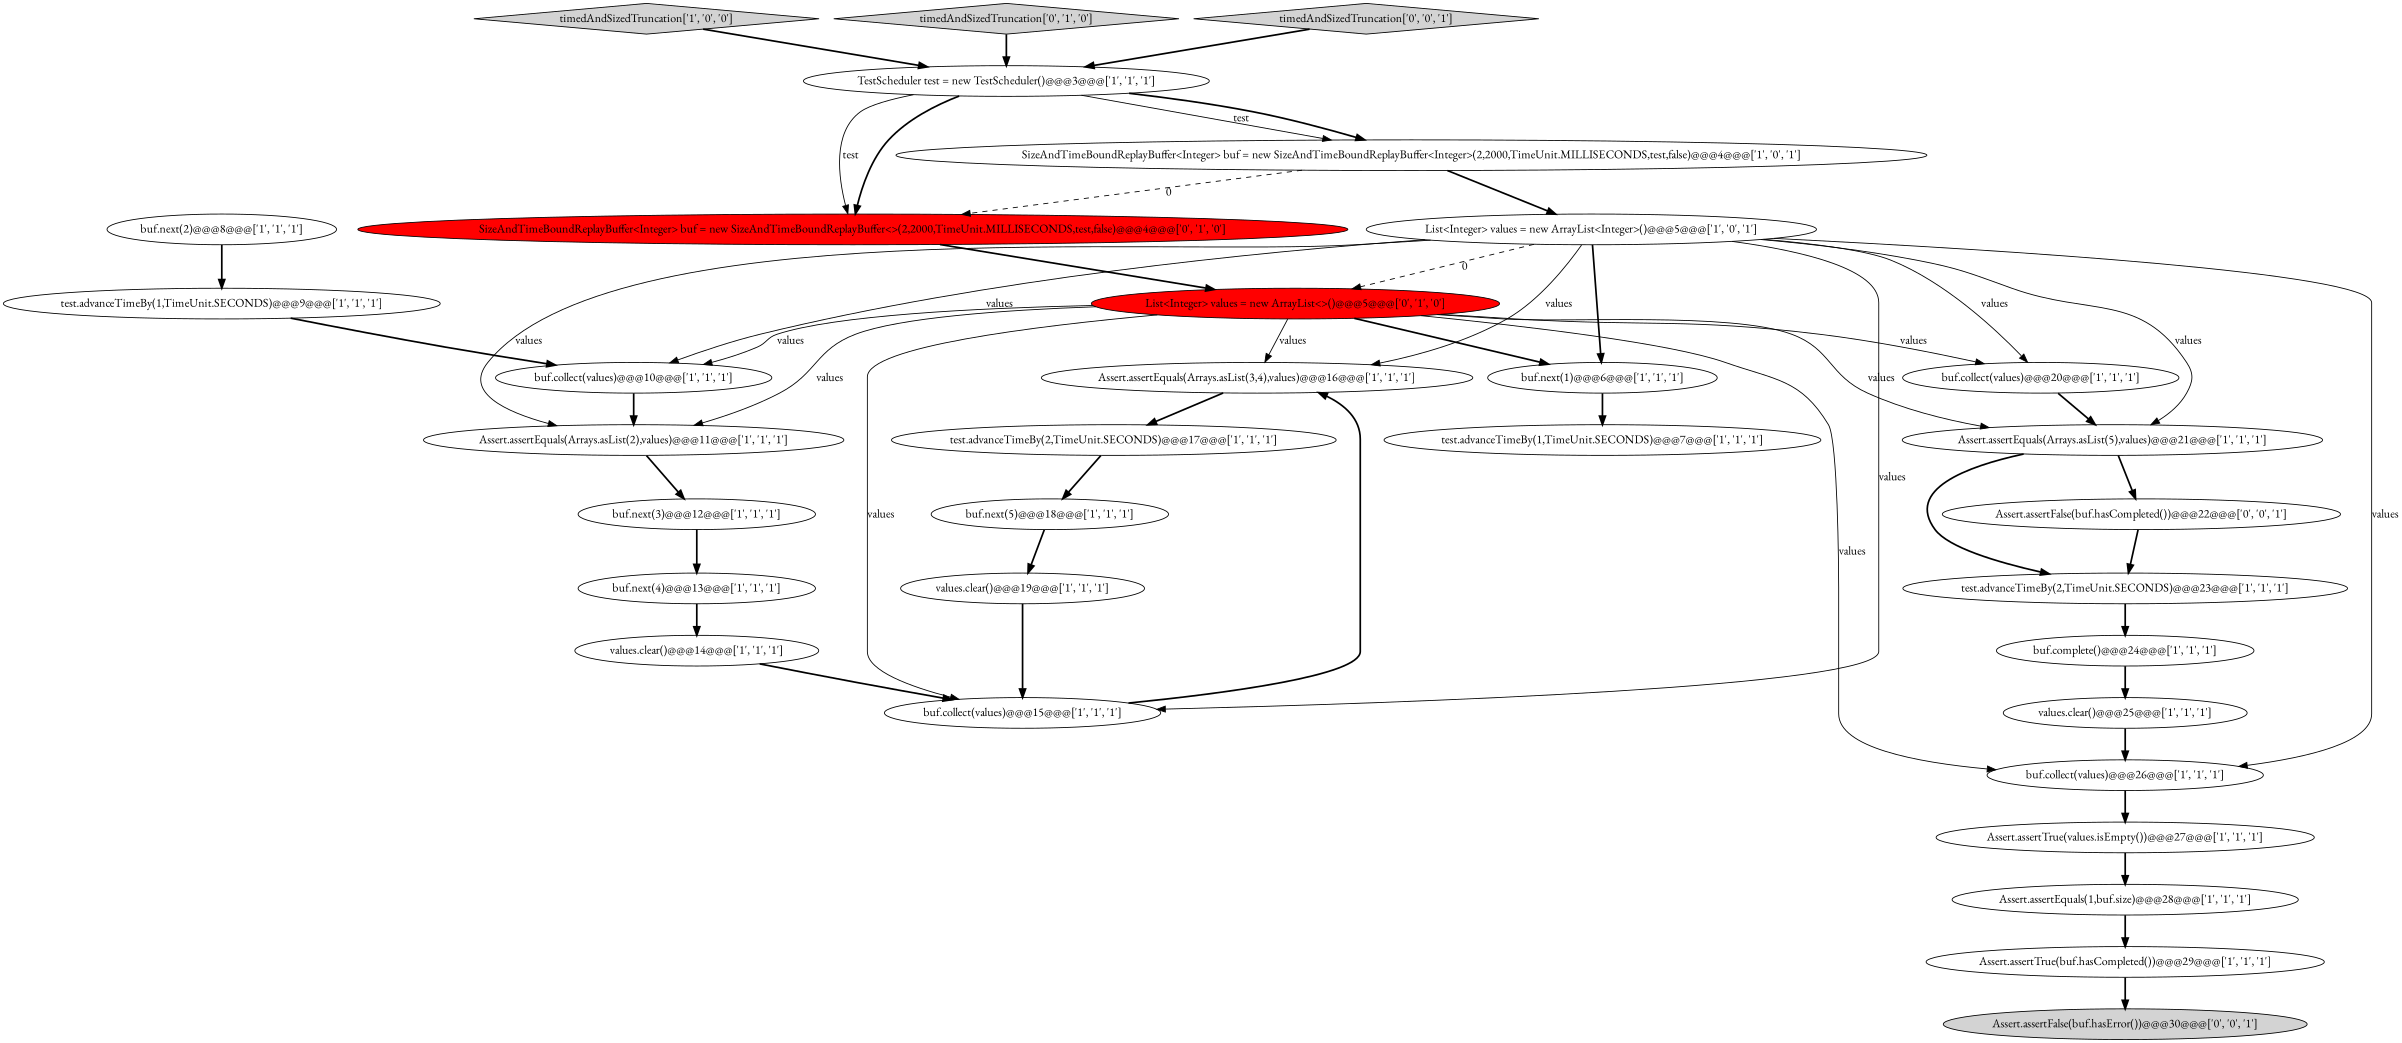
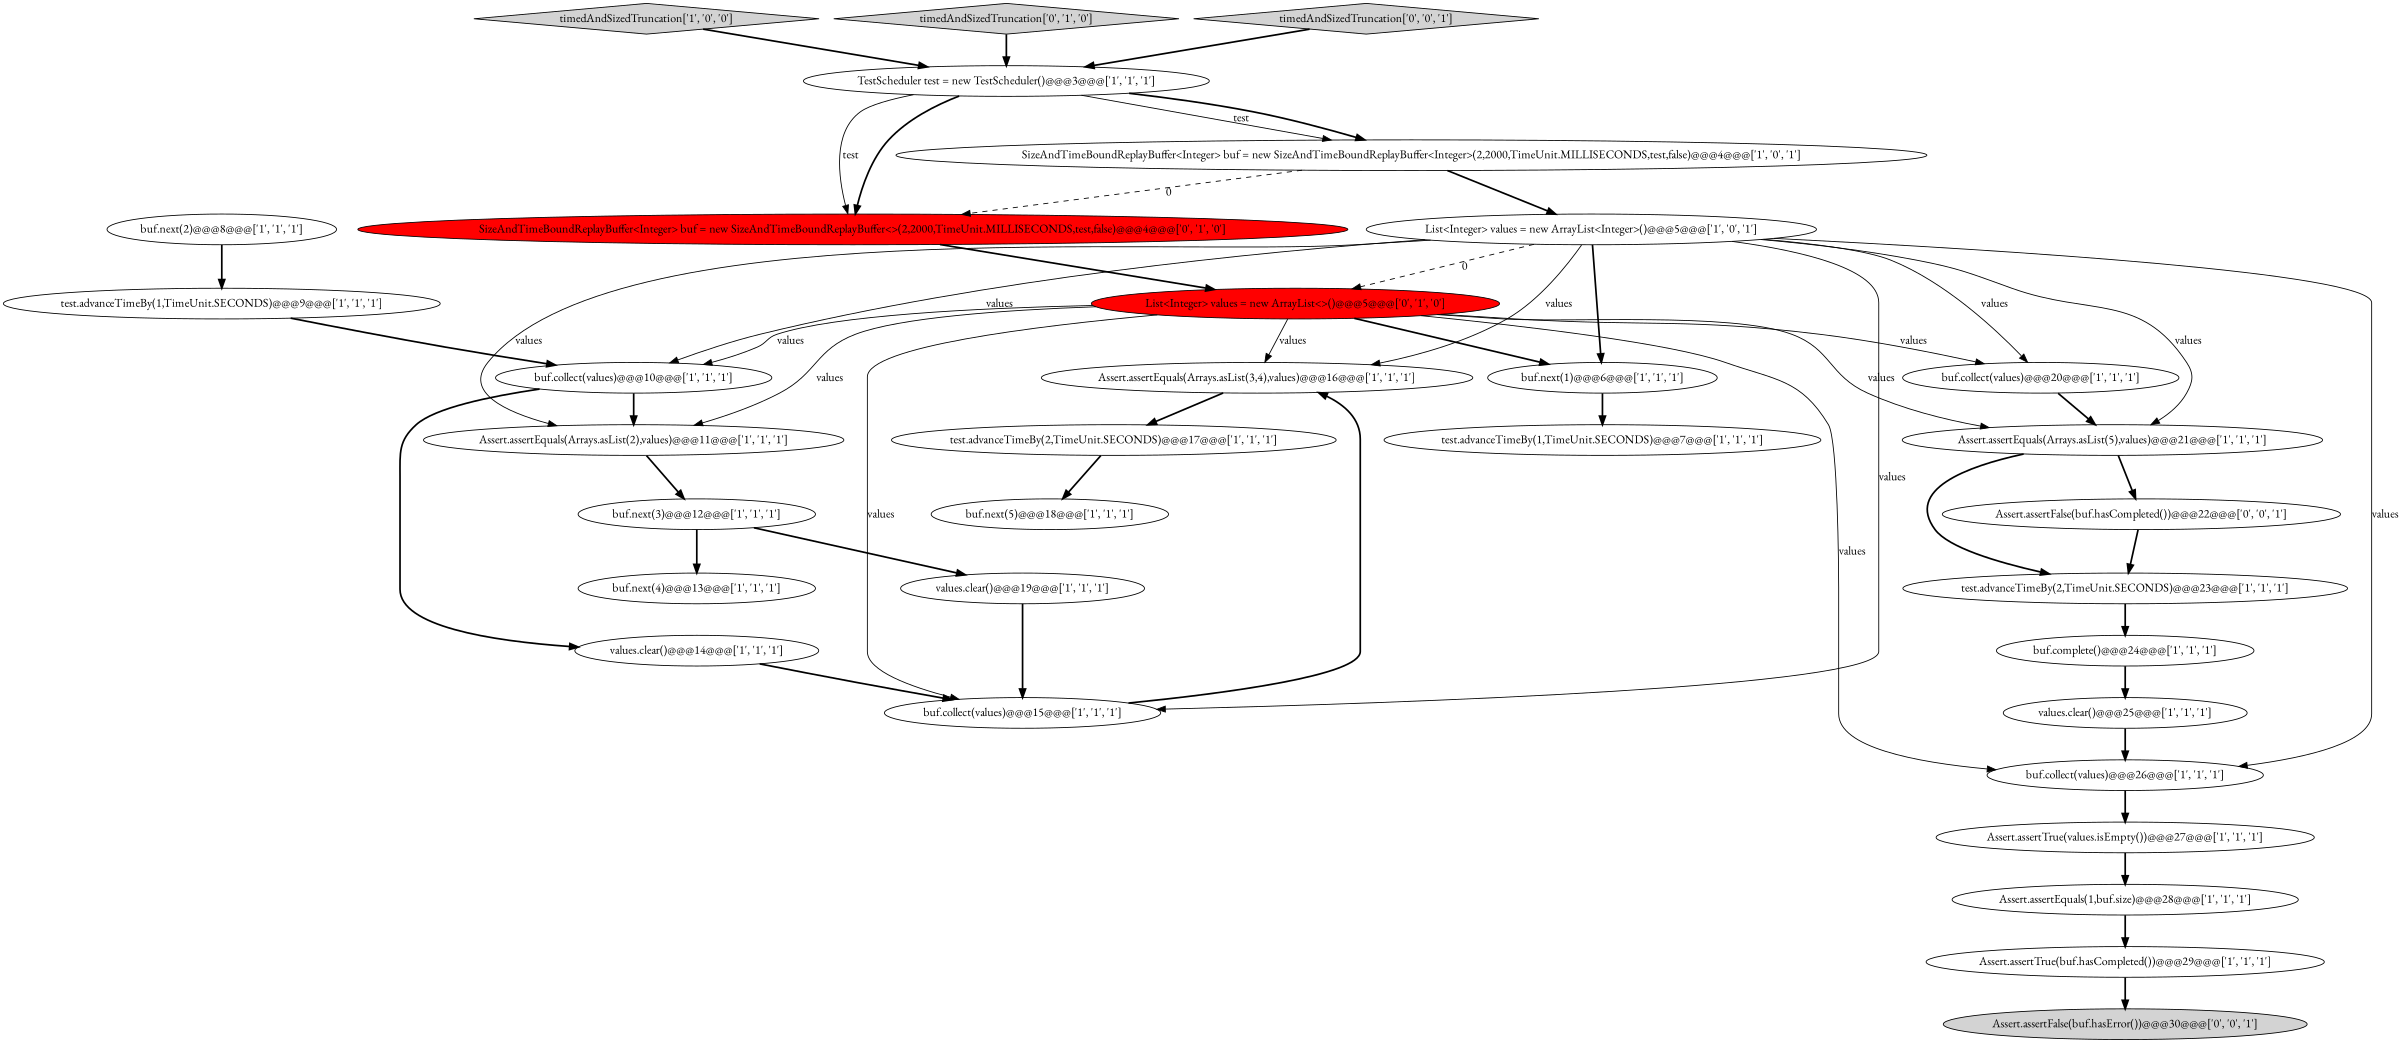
(1038, 547) -> (855, 550)
(697, 615) -> (400, 534)
